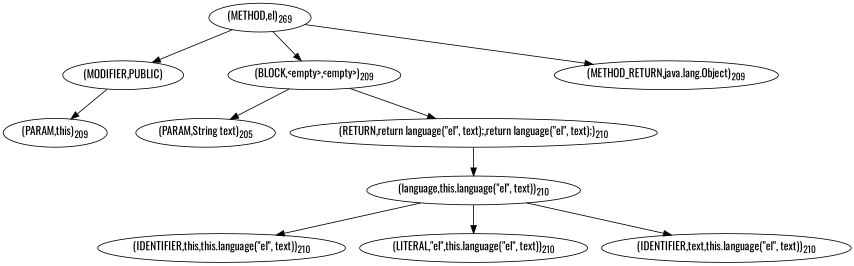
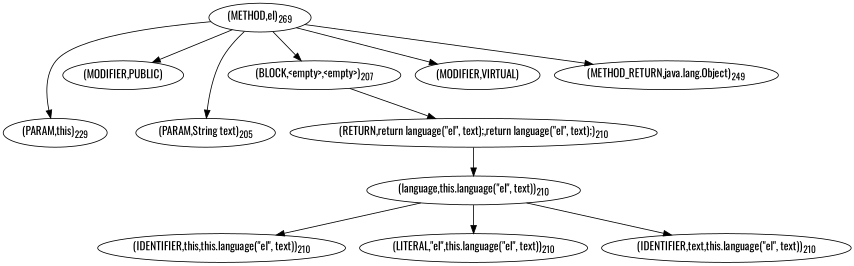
(367, 74) -> (367, 74)
(739, 74) -> (739, 74)
none -> (478, 75)
(92, 101) -> (106, 38)
(263, 102) -> (218, 67)
(82, 132) -> (82, 132)
